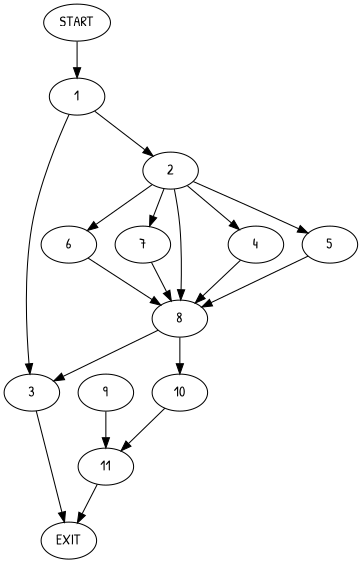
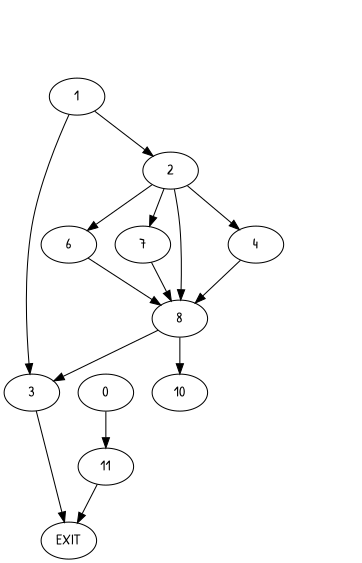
(77, 23) -> none
(330, 245) -> none
(106, 393) -> (106, 393)
(147, 426) -> none
